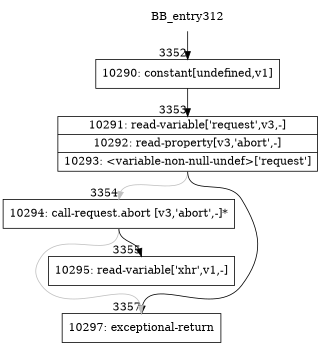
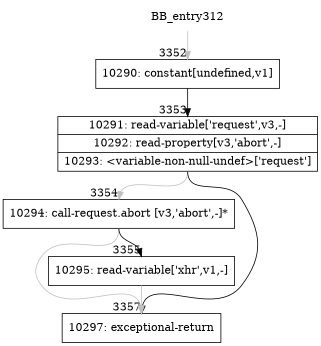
(188, 41) -> (188, 41)
none -> (142, 296)
